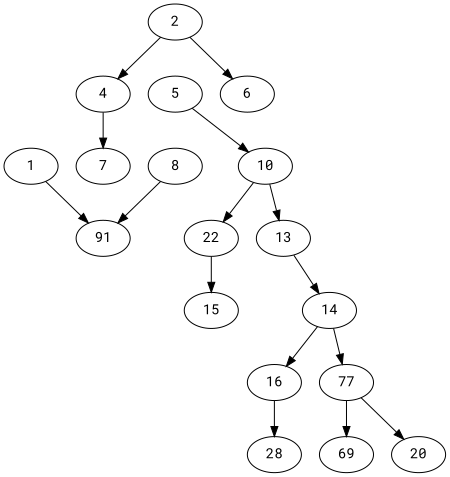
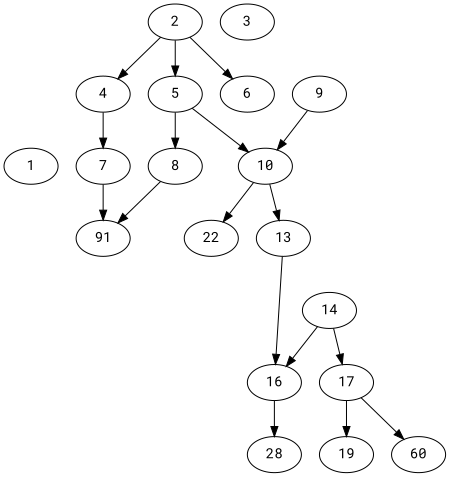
none -> (247, 22)
none -> (175, 53)
none -> (319, 94)
none -> (175, 125)
(63, 199) -> (103, 197)
(304, 270) -> (279, 305)
(211, 310) -> none
(346, 383) -> (346, 383)
(346, 455) -> (346, 455)
(419, 455) -> (419, 455)
